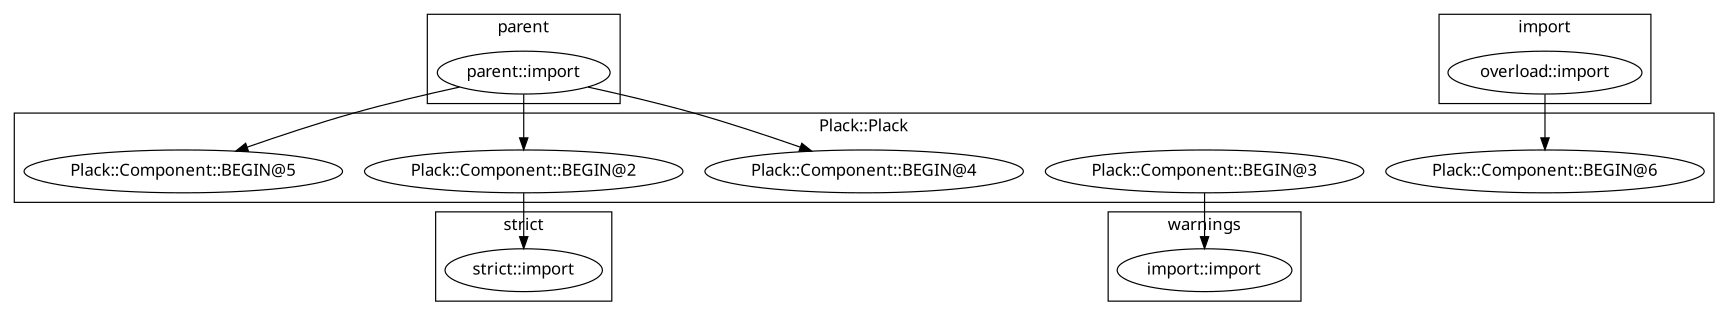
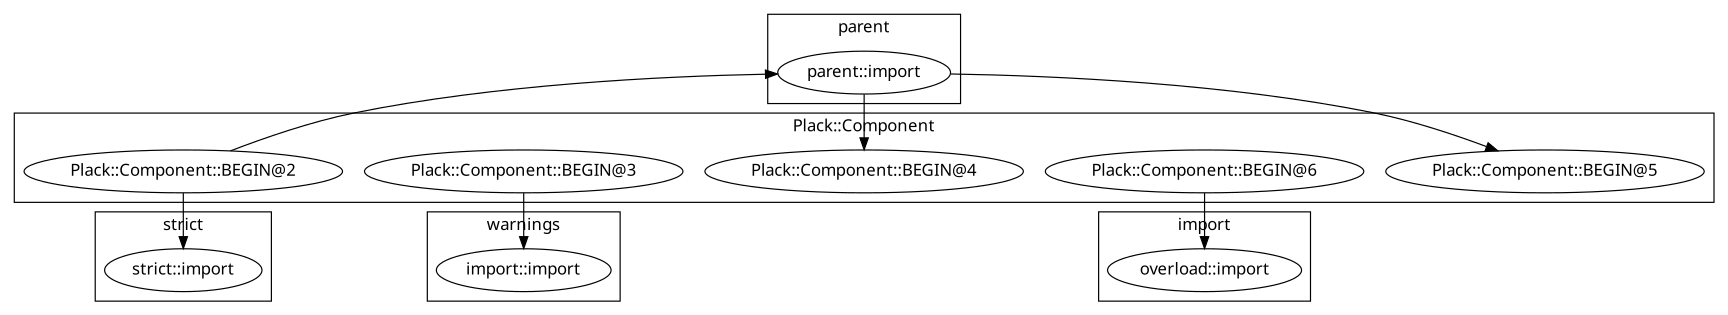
(524, 120) -> (495, 92)
(1545, 120) -> (1205, 219)
(864, 127) -> (864, 127)
